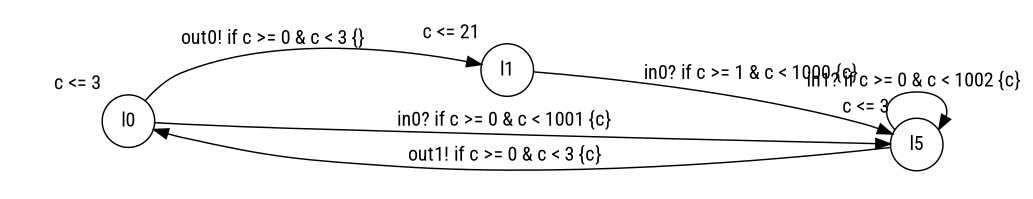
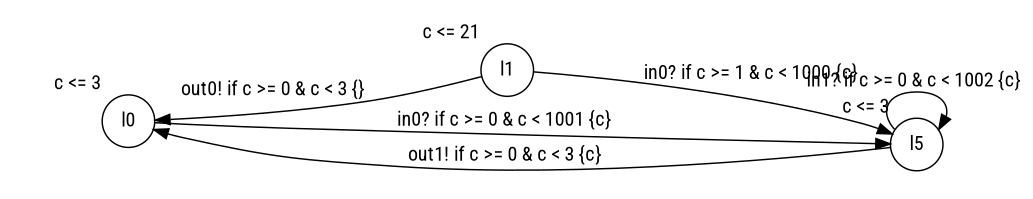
(300, 49) -> (327, 107)
